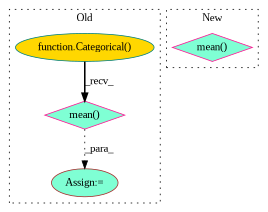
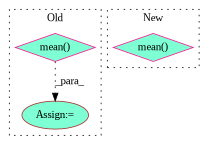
(85, 47) -> none
